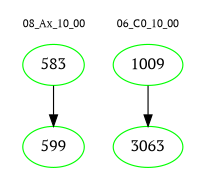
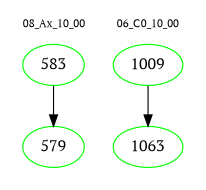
(54, 147) -> (54, 147)
(148, 147) -> (148, 147)
